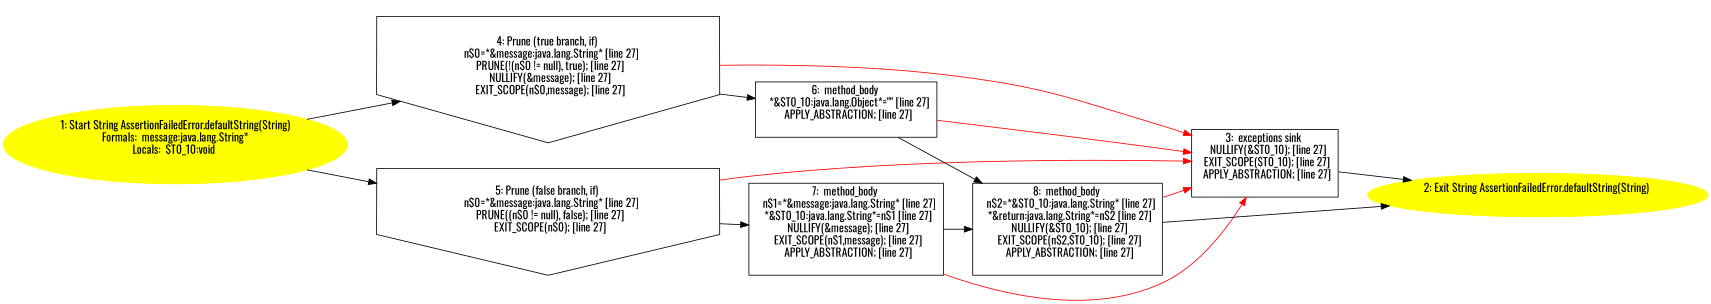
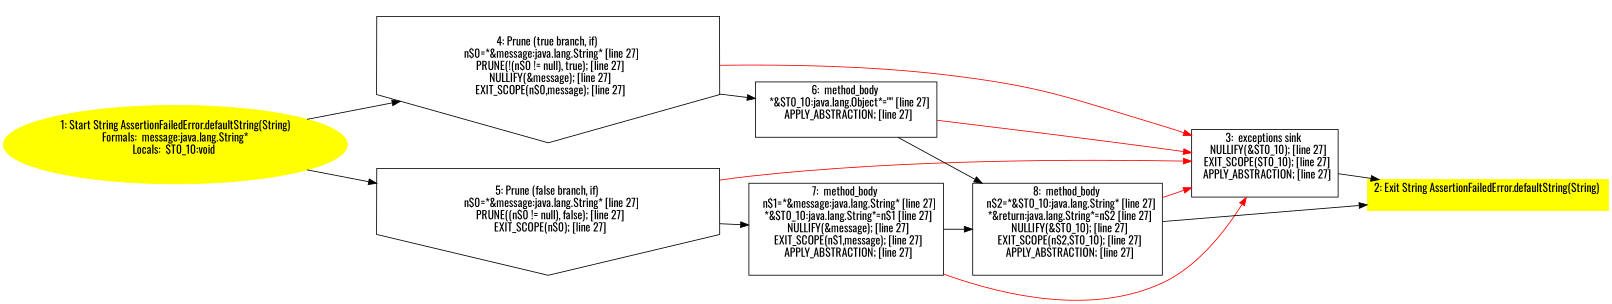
(1538, 195) -> (1488, 195)
